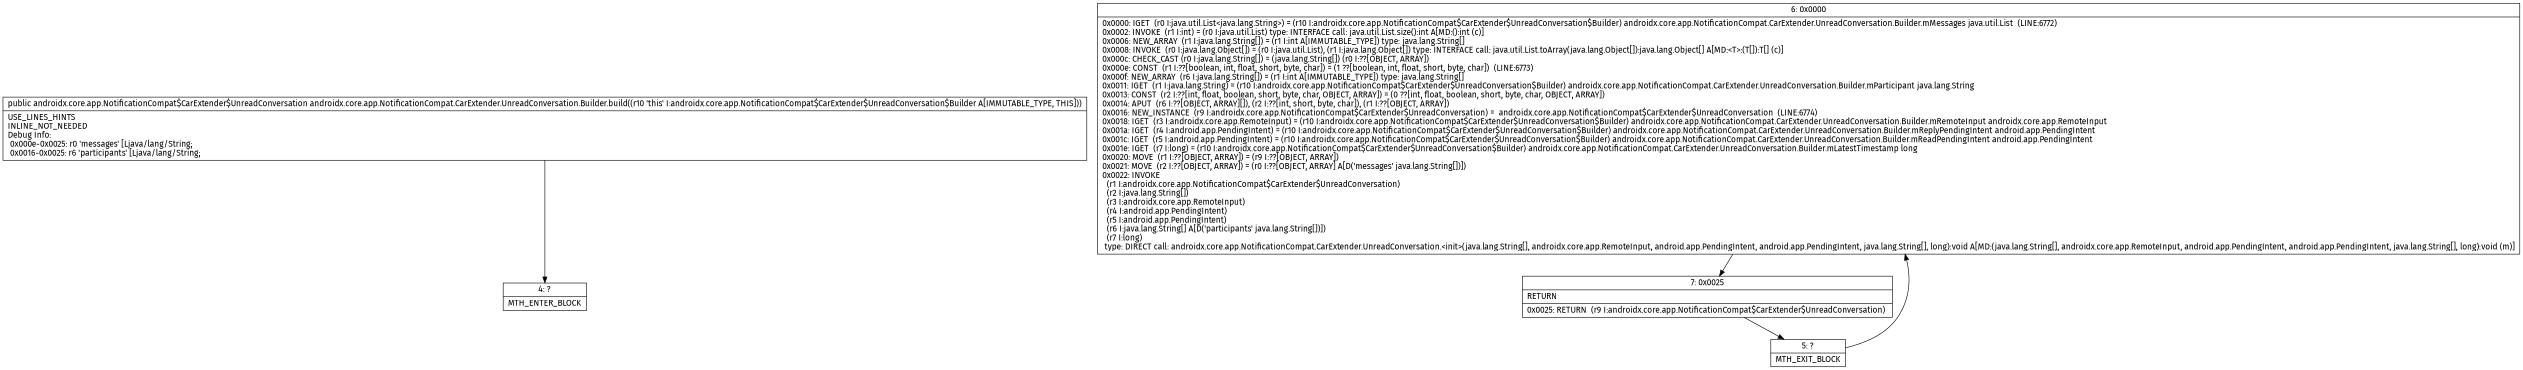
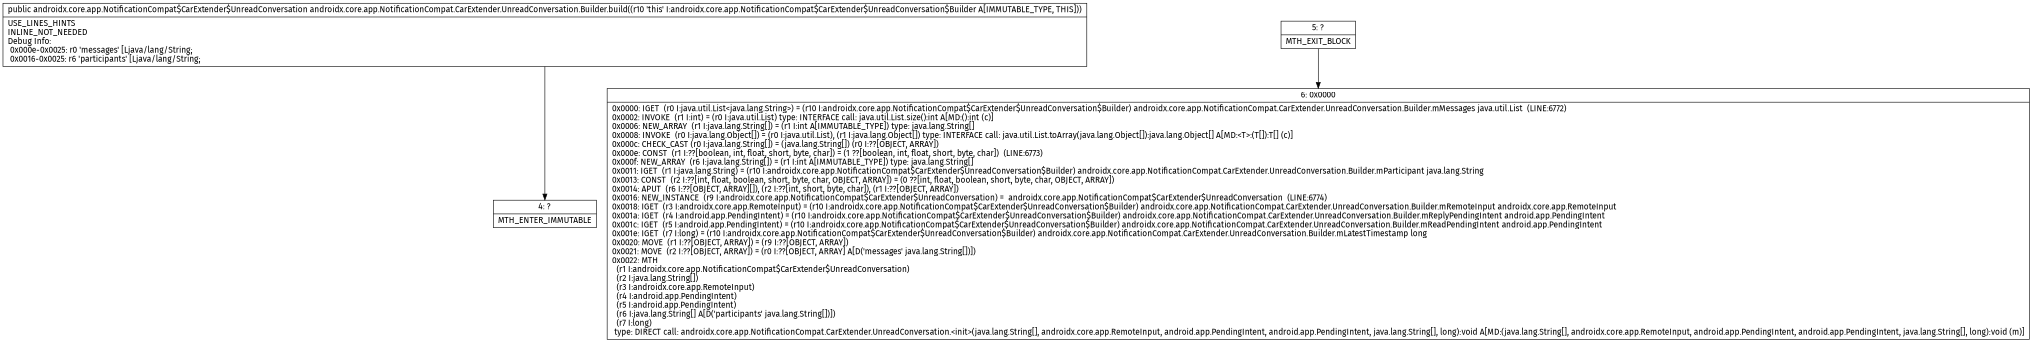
(1134, 175) -> (637, 261)
(1707, 297) -> none
(545, 303) -> (545, 220)
